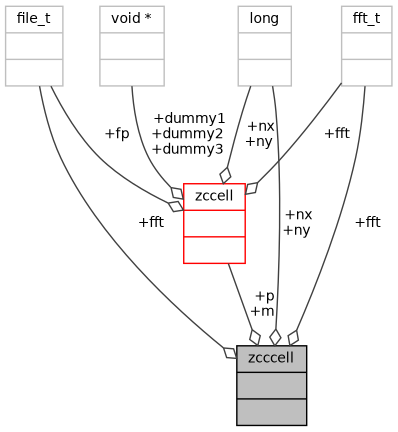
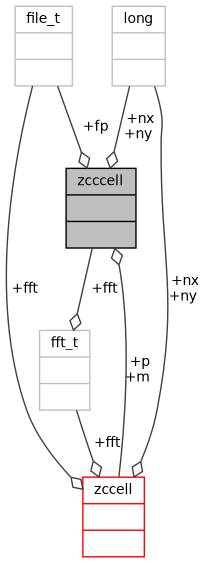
(132, 46) -> none
(115, 135) -> (23, 289)
(341, 211) -> (85, 281)
(149, 224) -> (94, 127)
